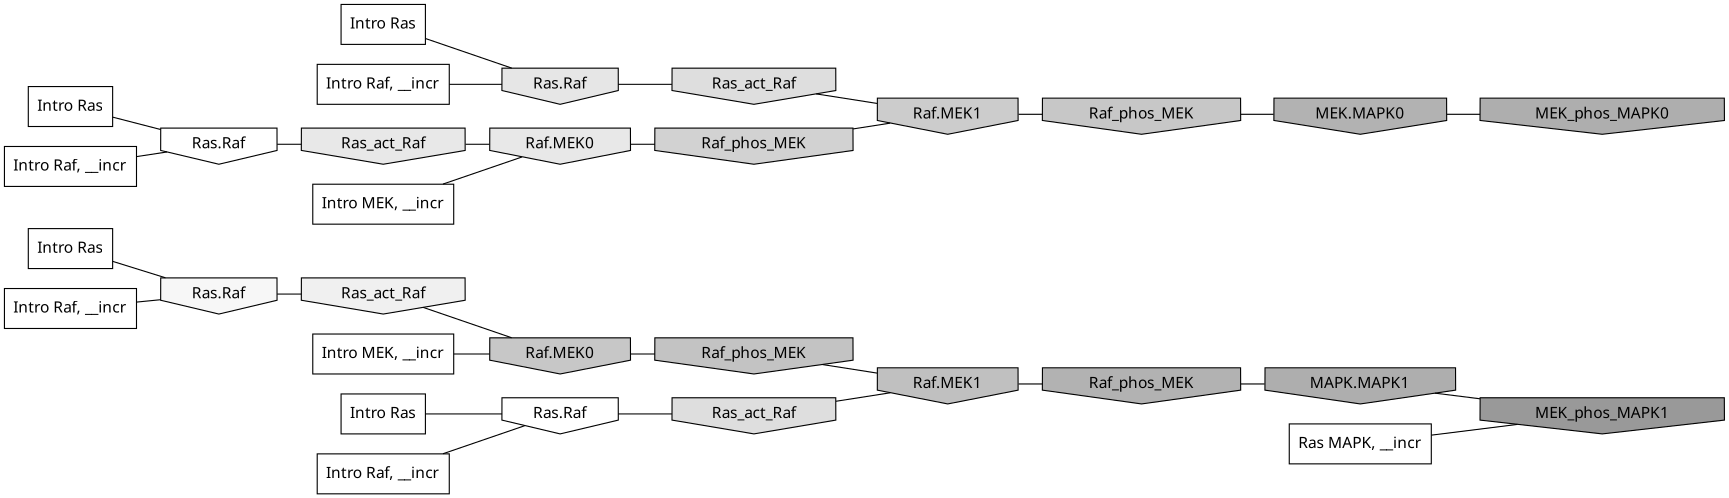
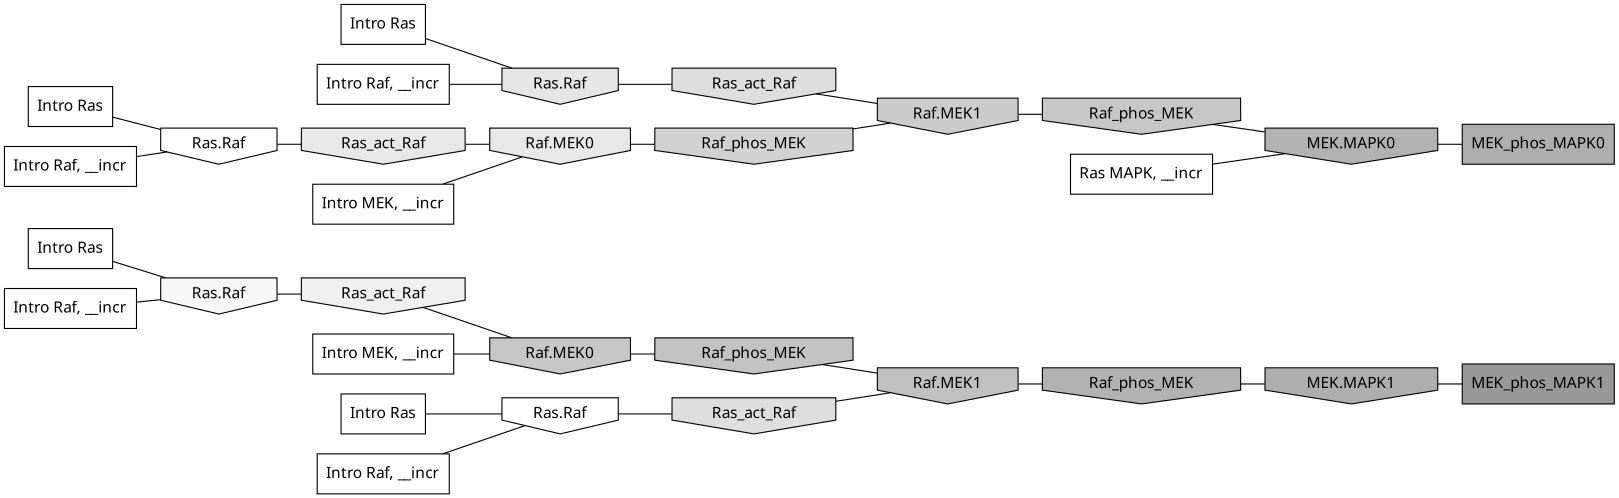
(1602, 114) -> (1538, 144)
(1360, 384) -> (1351, 384)
(1602, 414) -> (1538, 384)
(1474, 430) -> (1249, 159)
